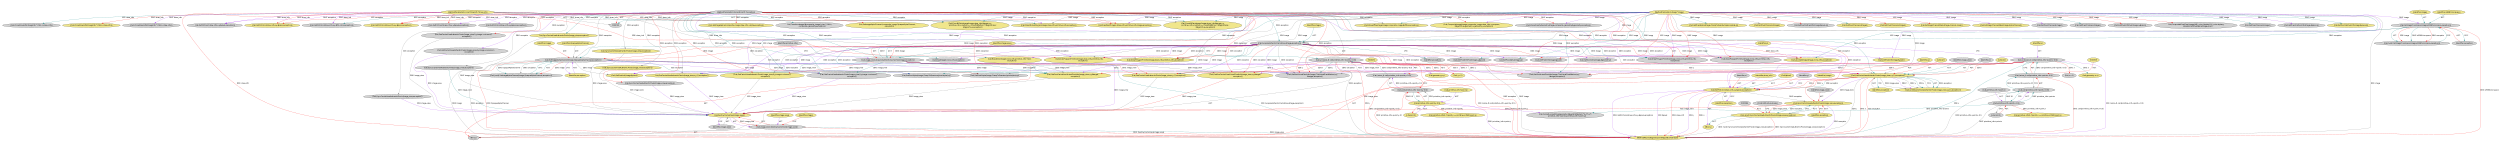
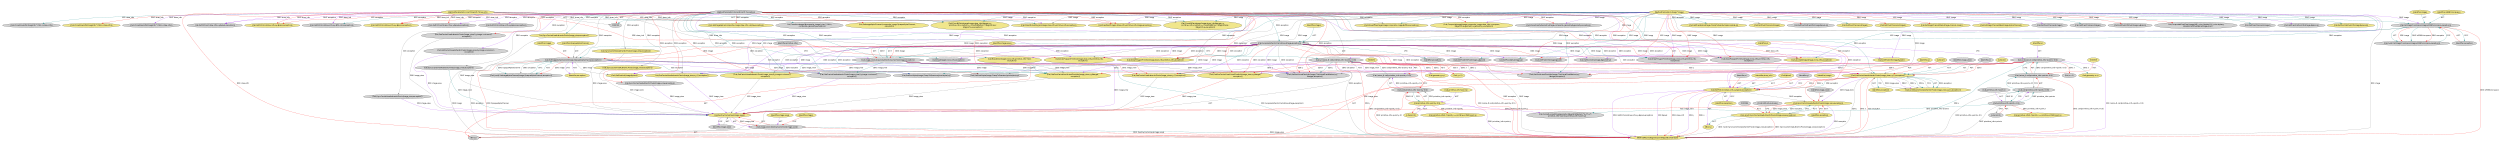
none -> (1626, 16)
